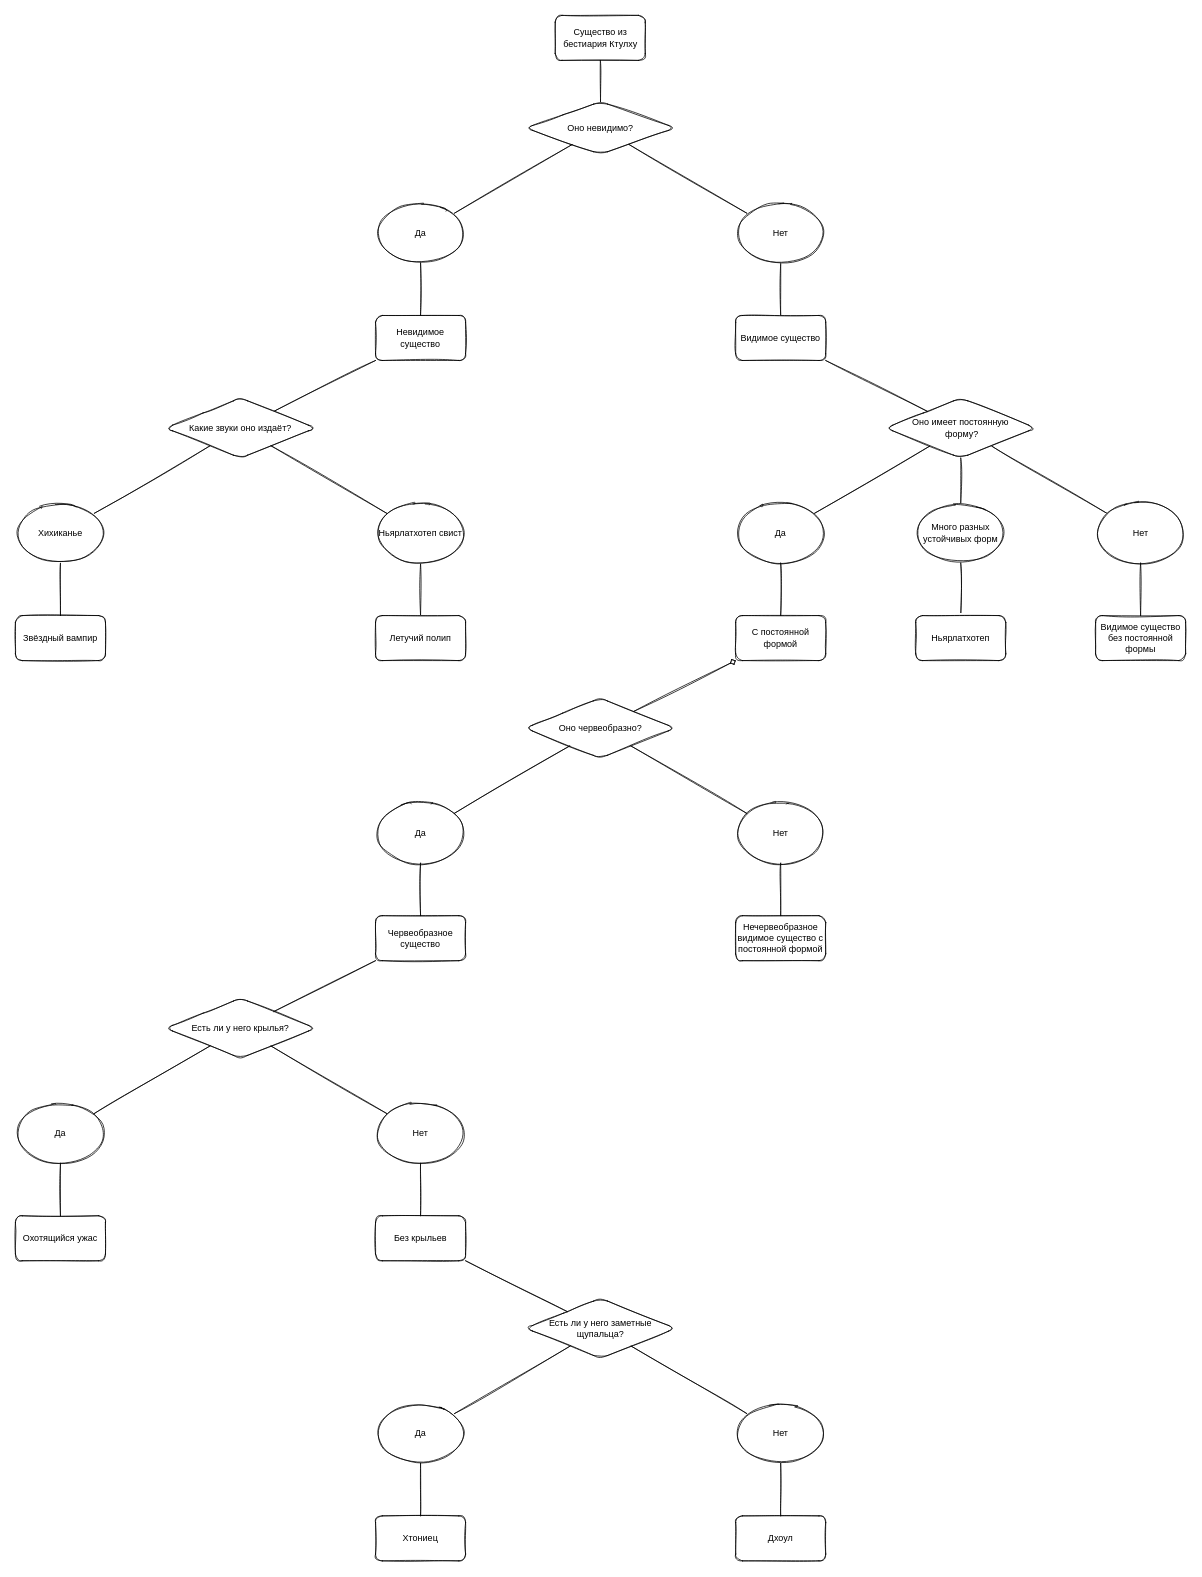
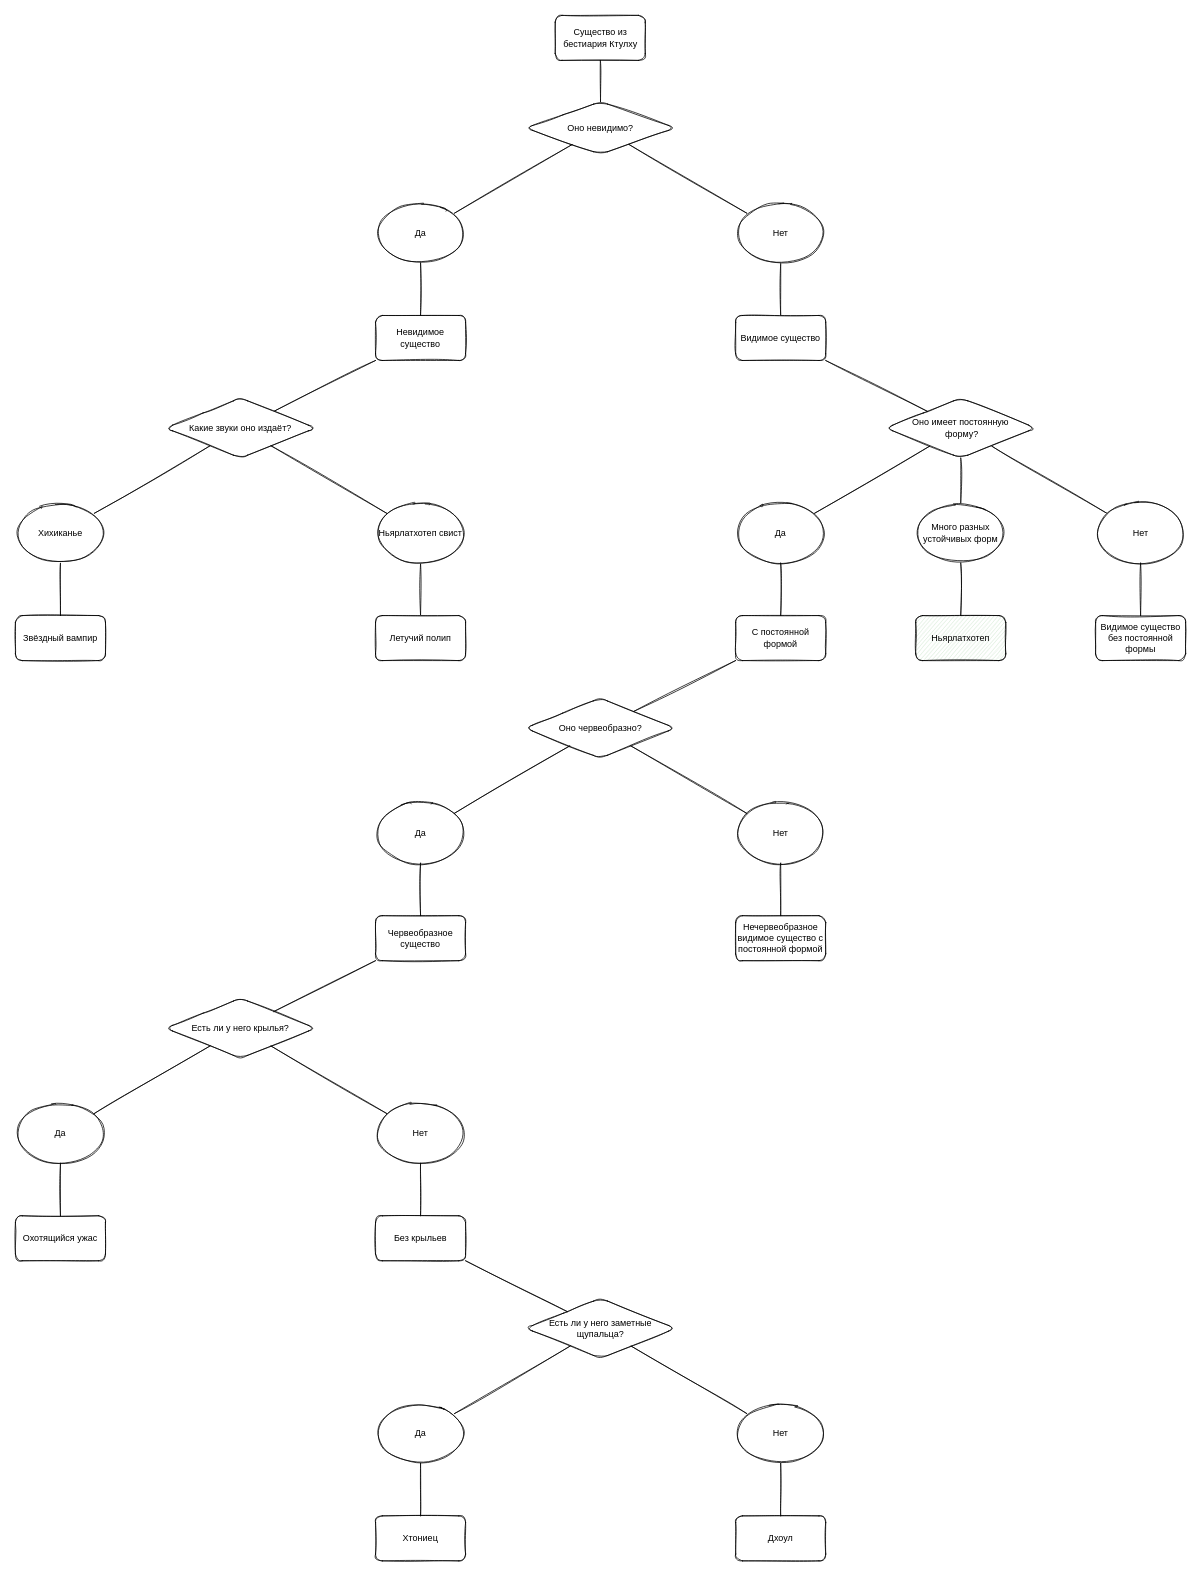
(960, 638) -> (960, 638)
(728, 664) -> (731, 663)
